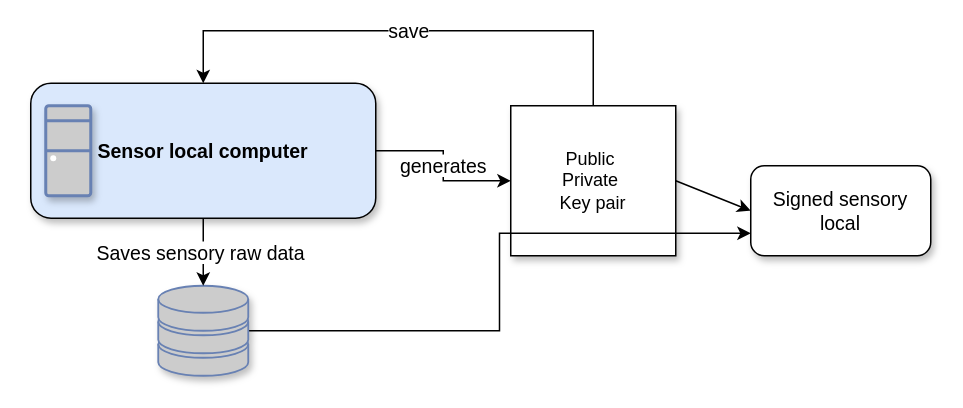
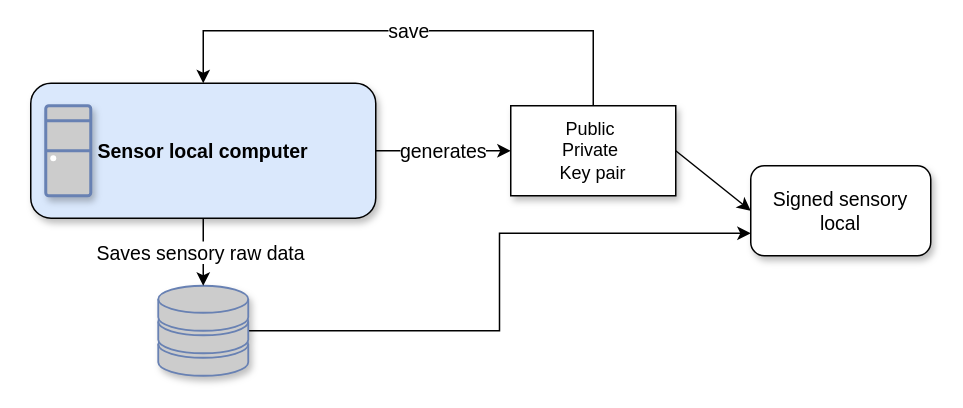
(593, 181) -> (593, 151)
